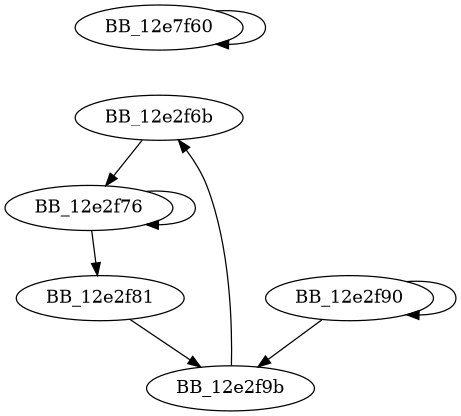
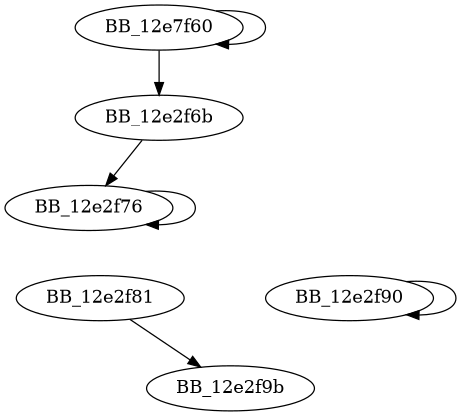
(94, 247) -> none
(224, 254) -> (159, 67)
(295, 339) -> none
